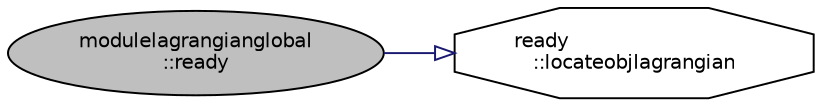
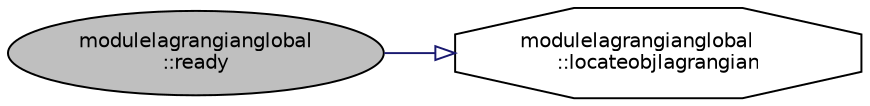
(634, 53) -> (658, 53)
